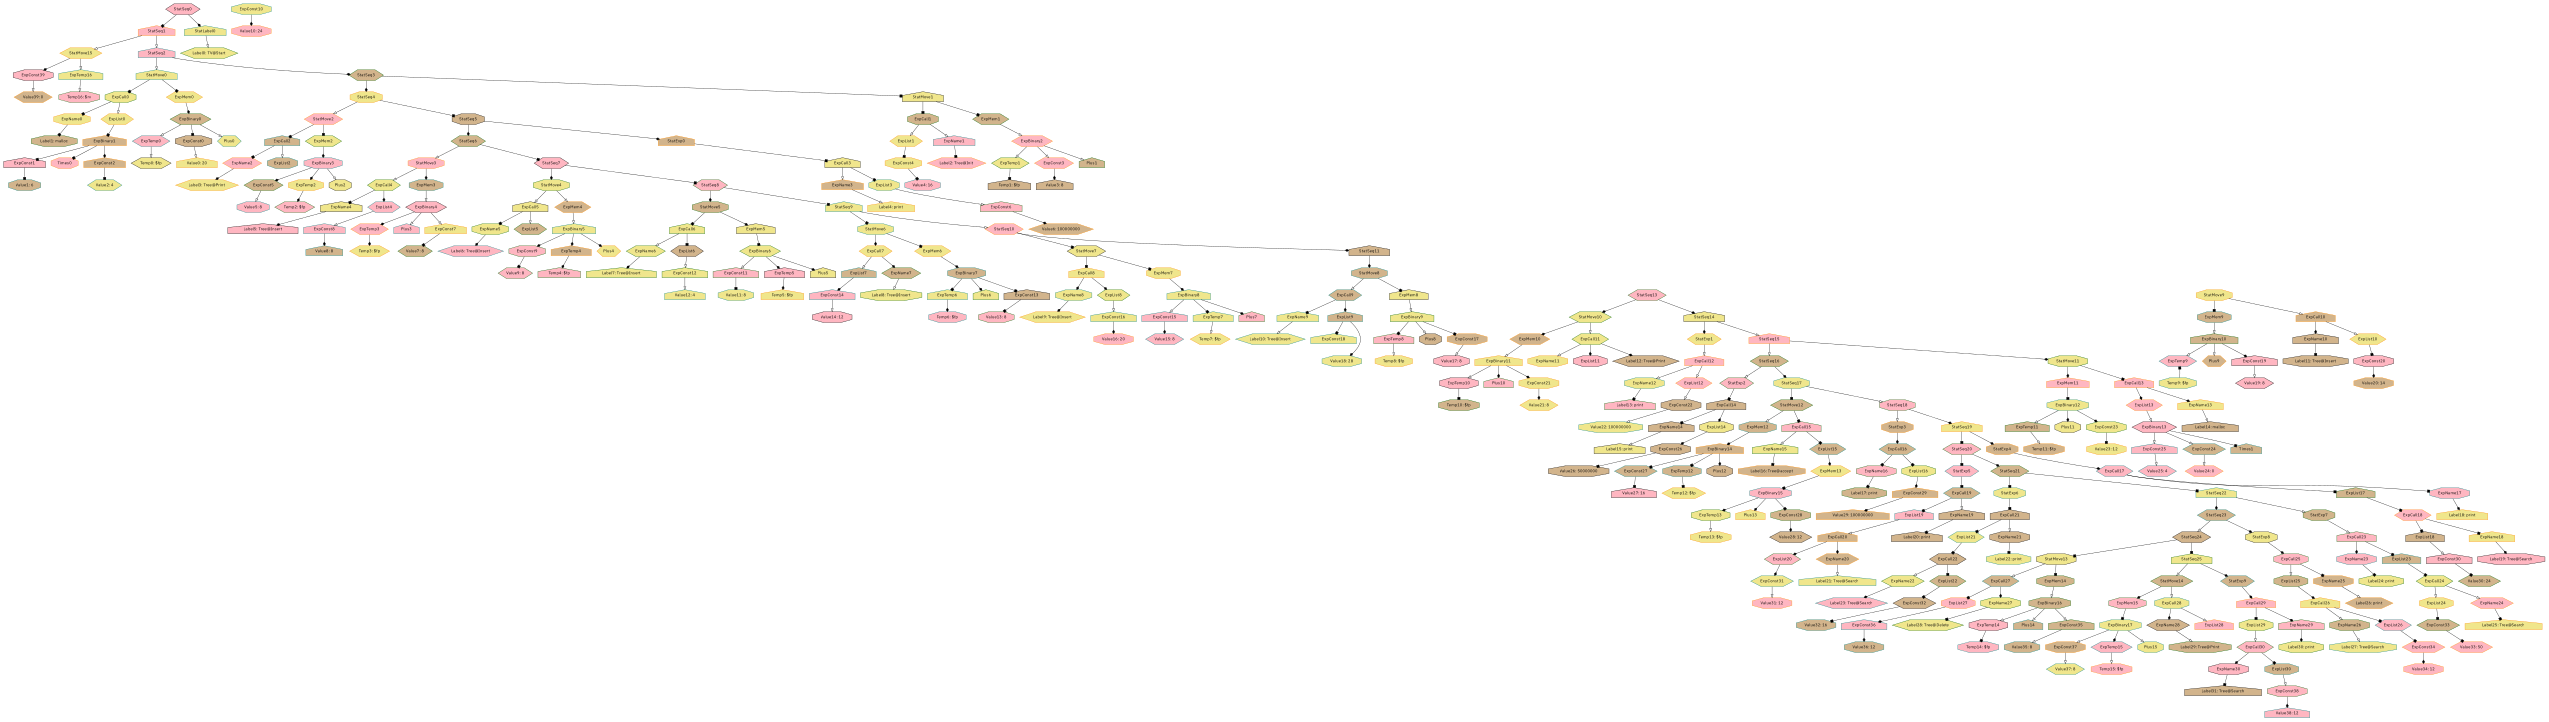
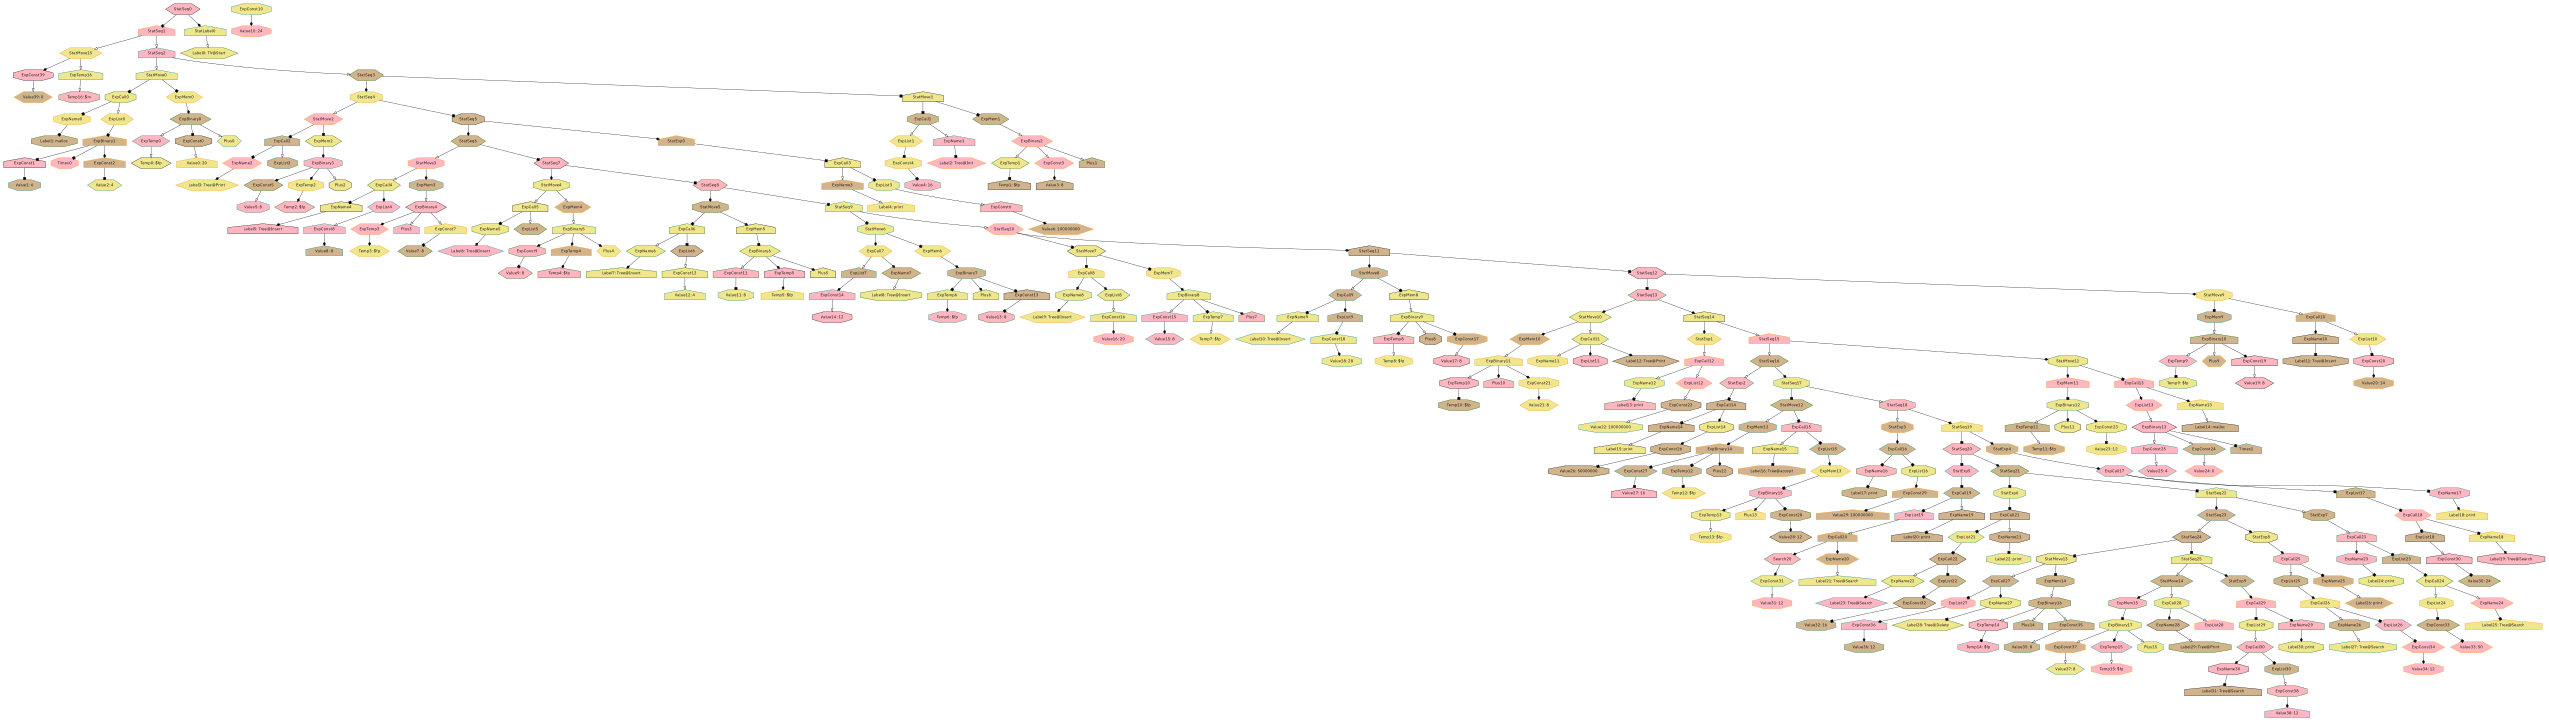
(260, 69) -> (260, 69)
none -> (1647, 273)
(1360, 337) -> (1337, 348)
(2180, 374) -> (2176, 371)
(1782, 559) -> (1782, 559)
